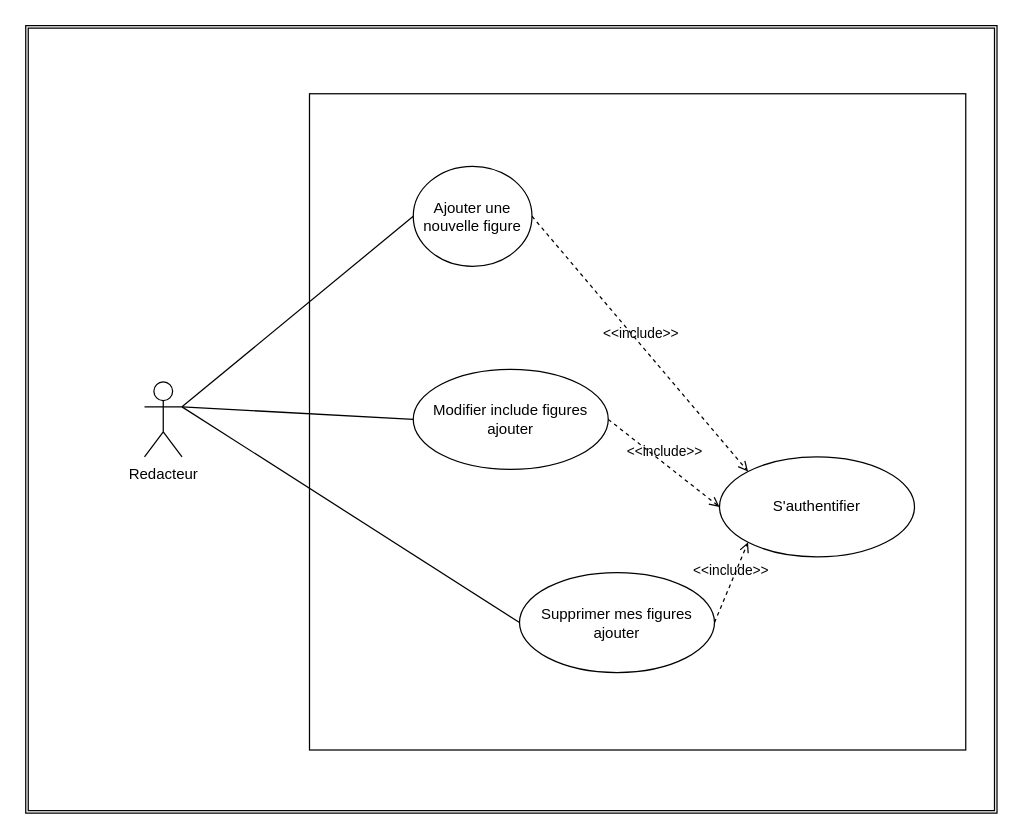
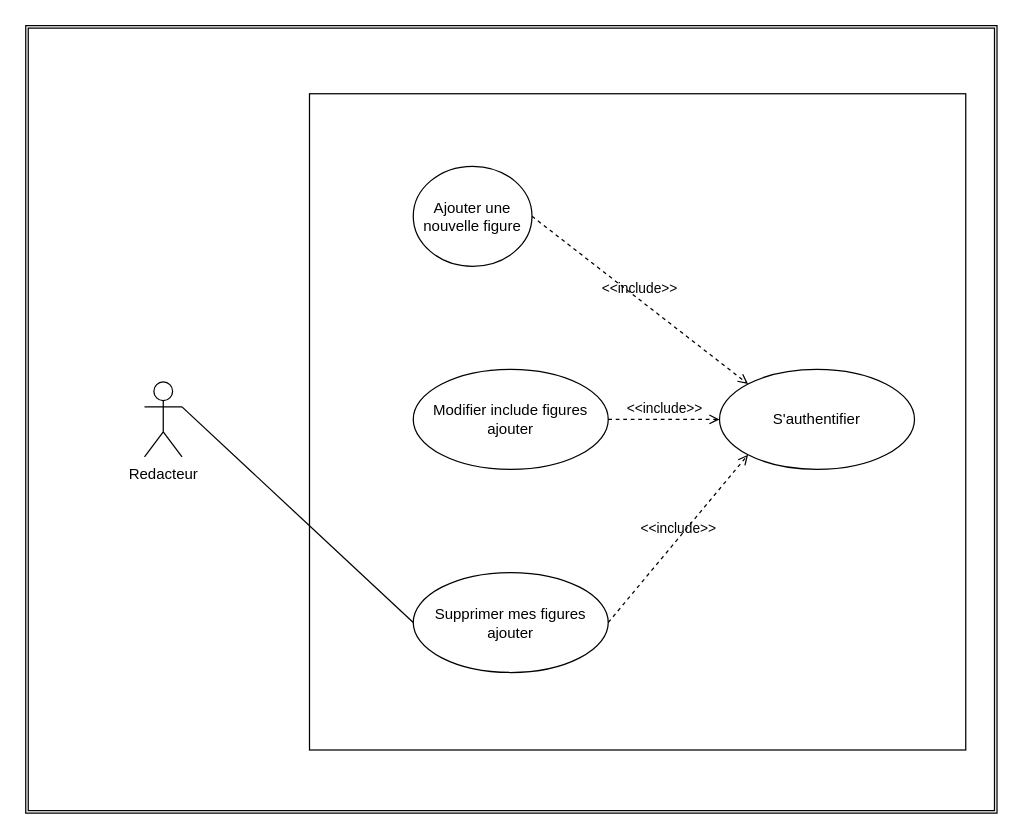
(299, 311) -> none
(299, 413) -> none
(817, 507) -> (817, 419)
(617, 623) -> (511, 623)
